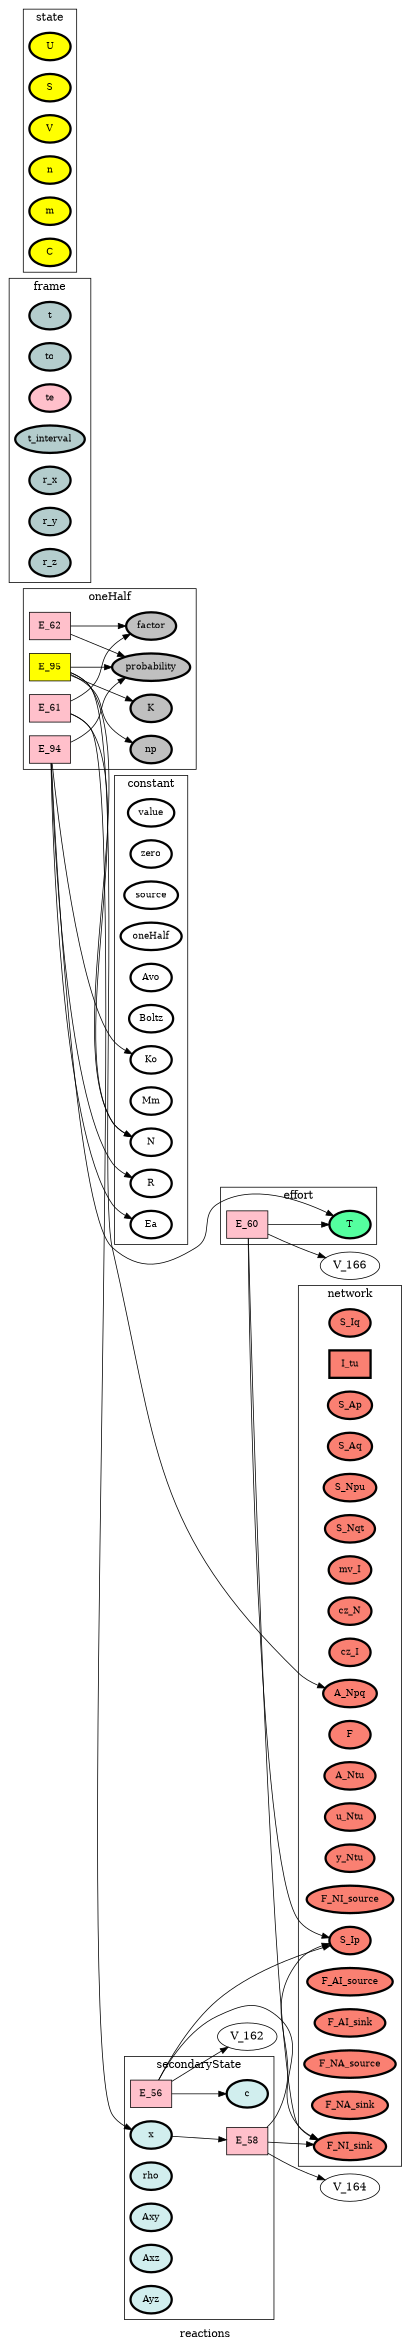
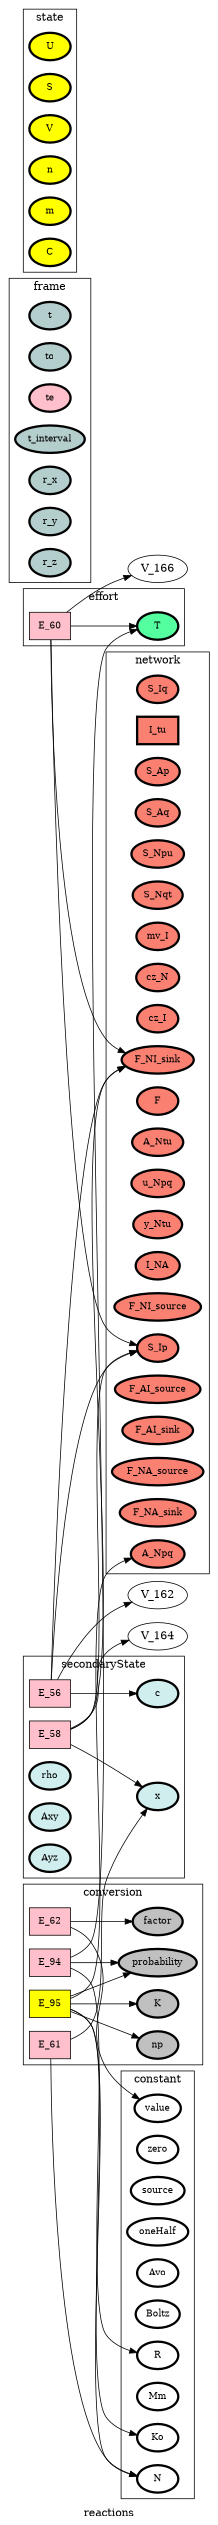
(110, 597) -> (113, 1893)
(94, 644) -> (99, 2011)
(100, 672) -> none
(73, 913) -> (98, 2223)
(151, 1225) -> none
none -> (158, 1266)
(350, 1817) -> (158, 1183)
(195, 2138) -> (109, 1766)
(151, 2259) -> none
